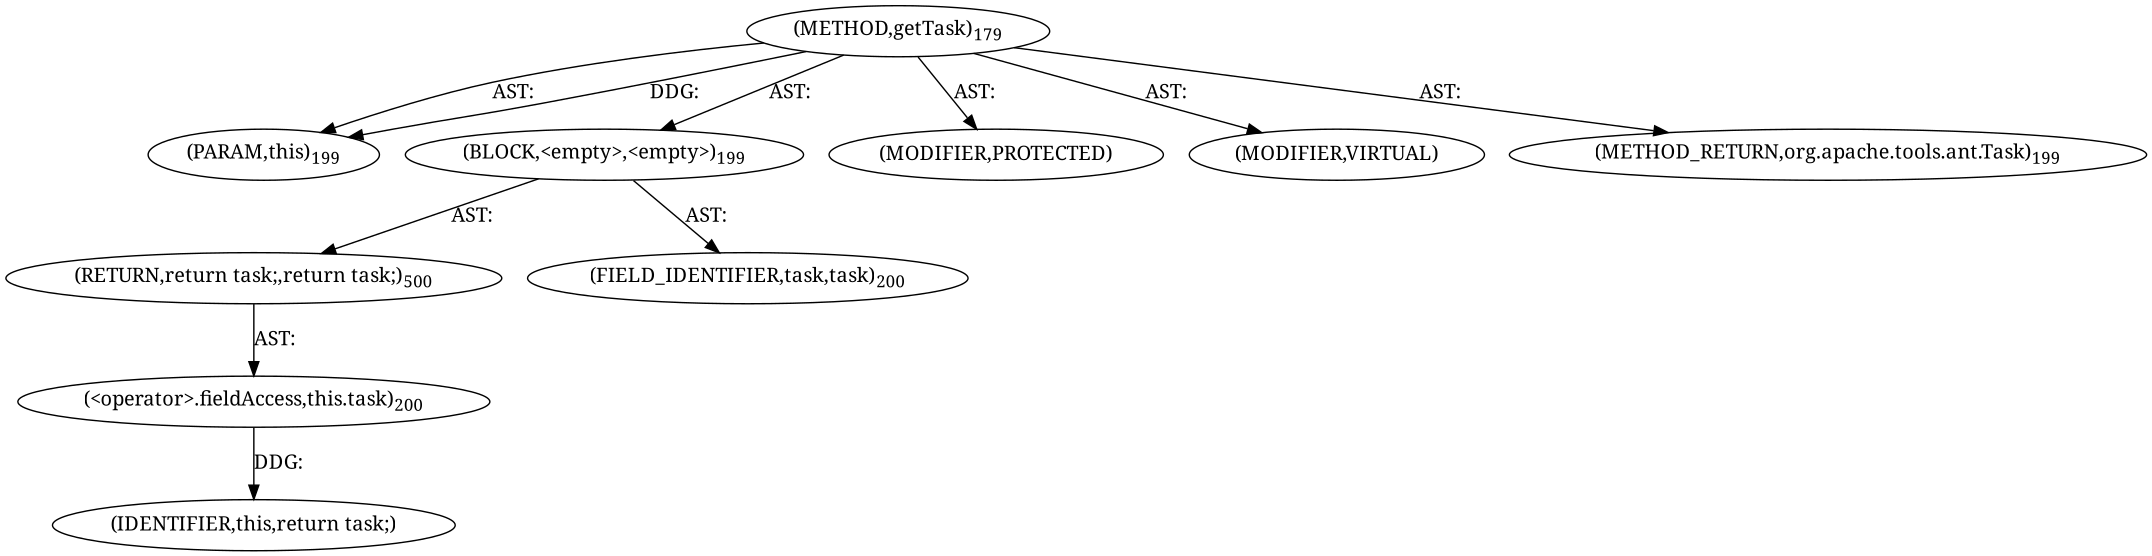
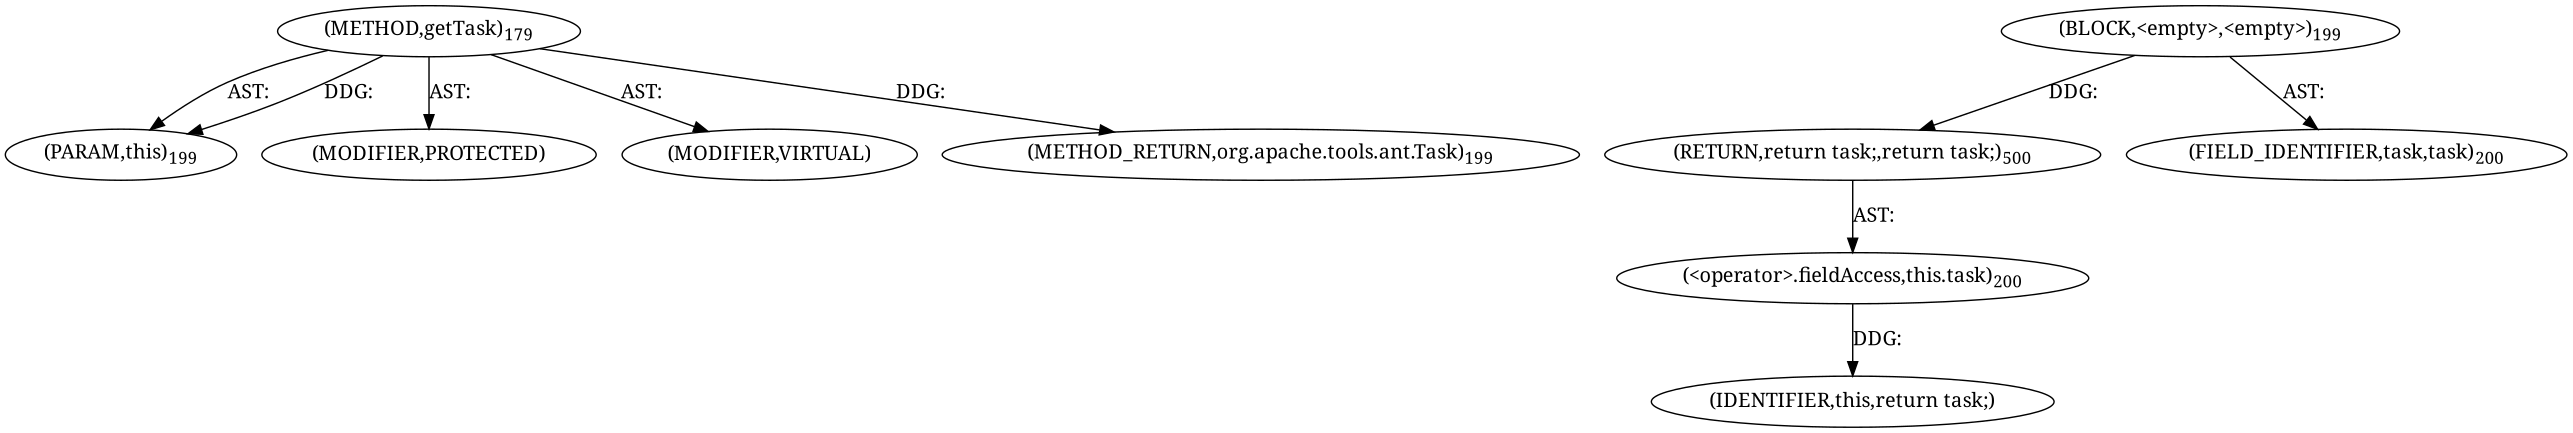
(759, 90) -> none
(1443, 93) -> (924, 93)
(475, 216) -> (2076, 93)
